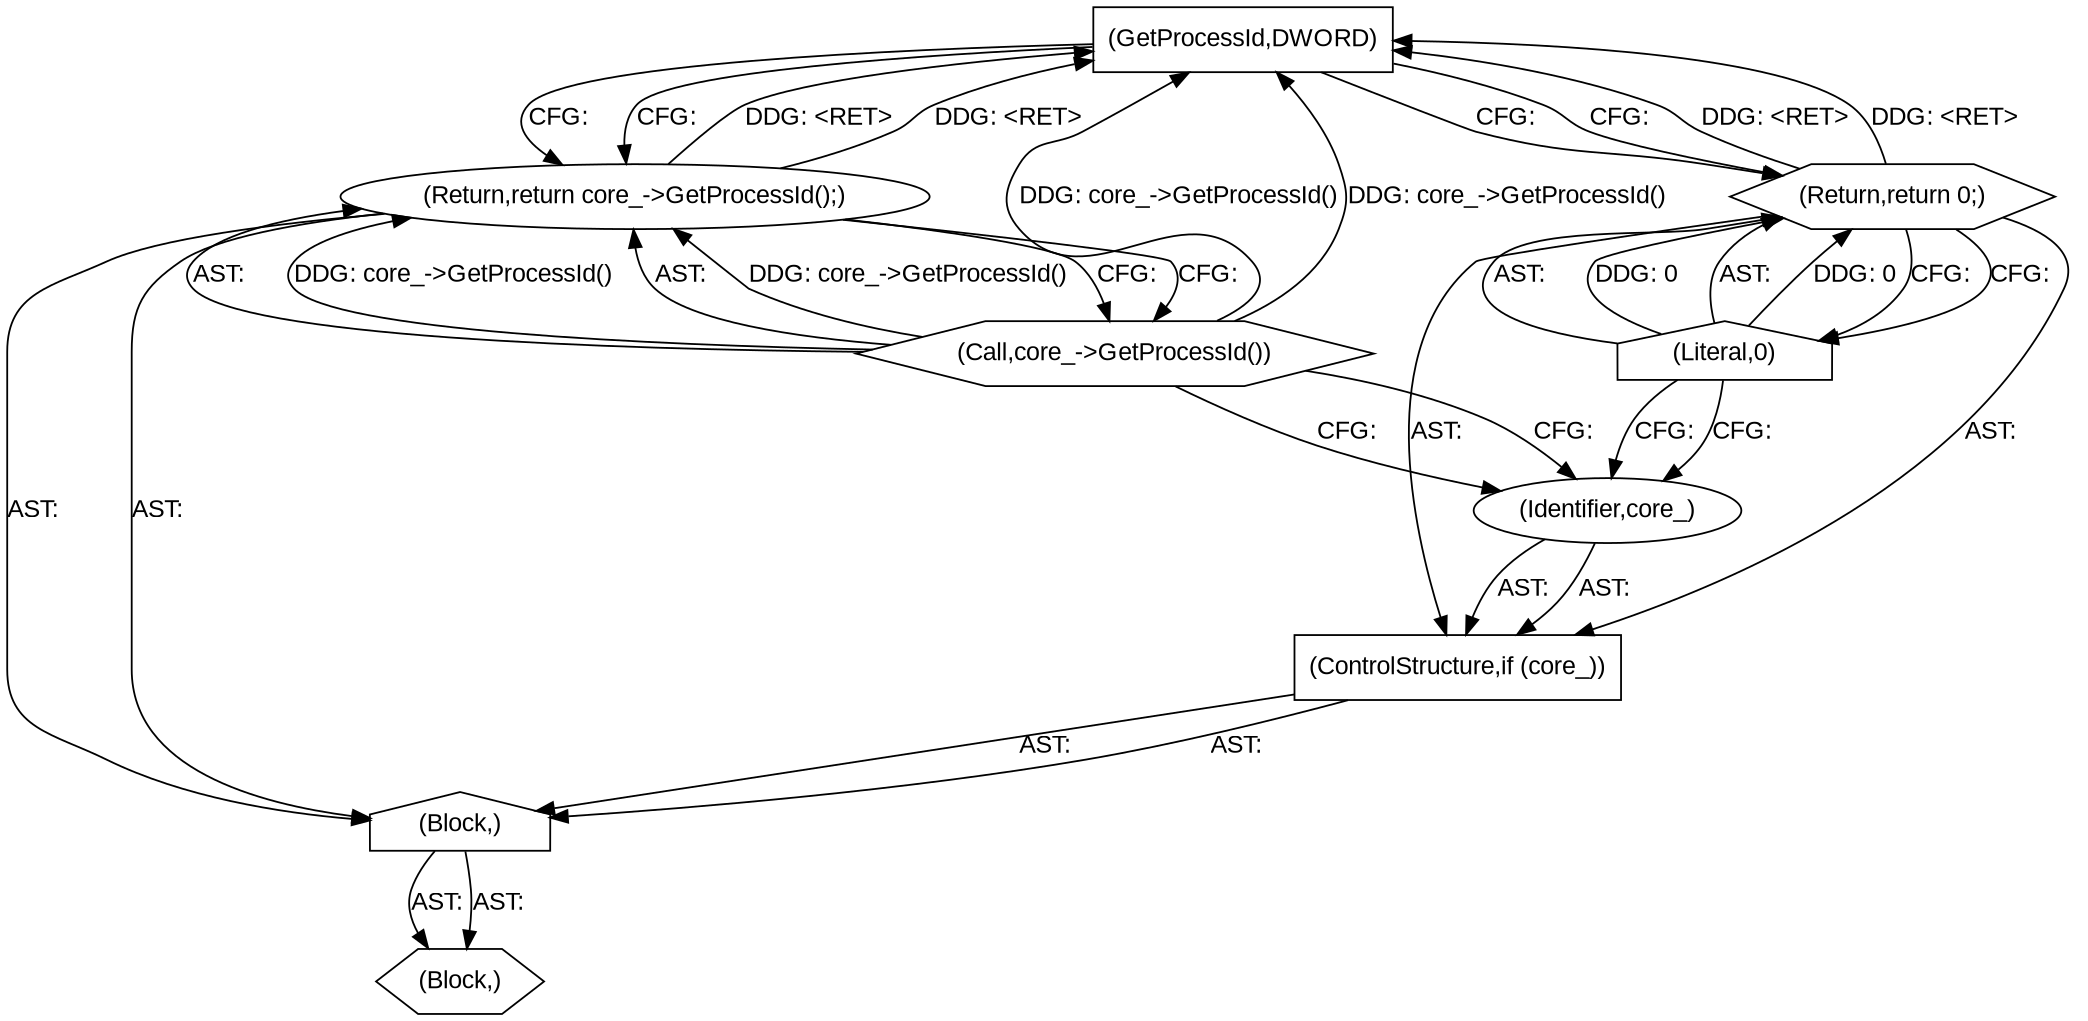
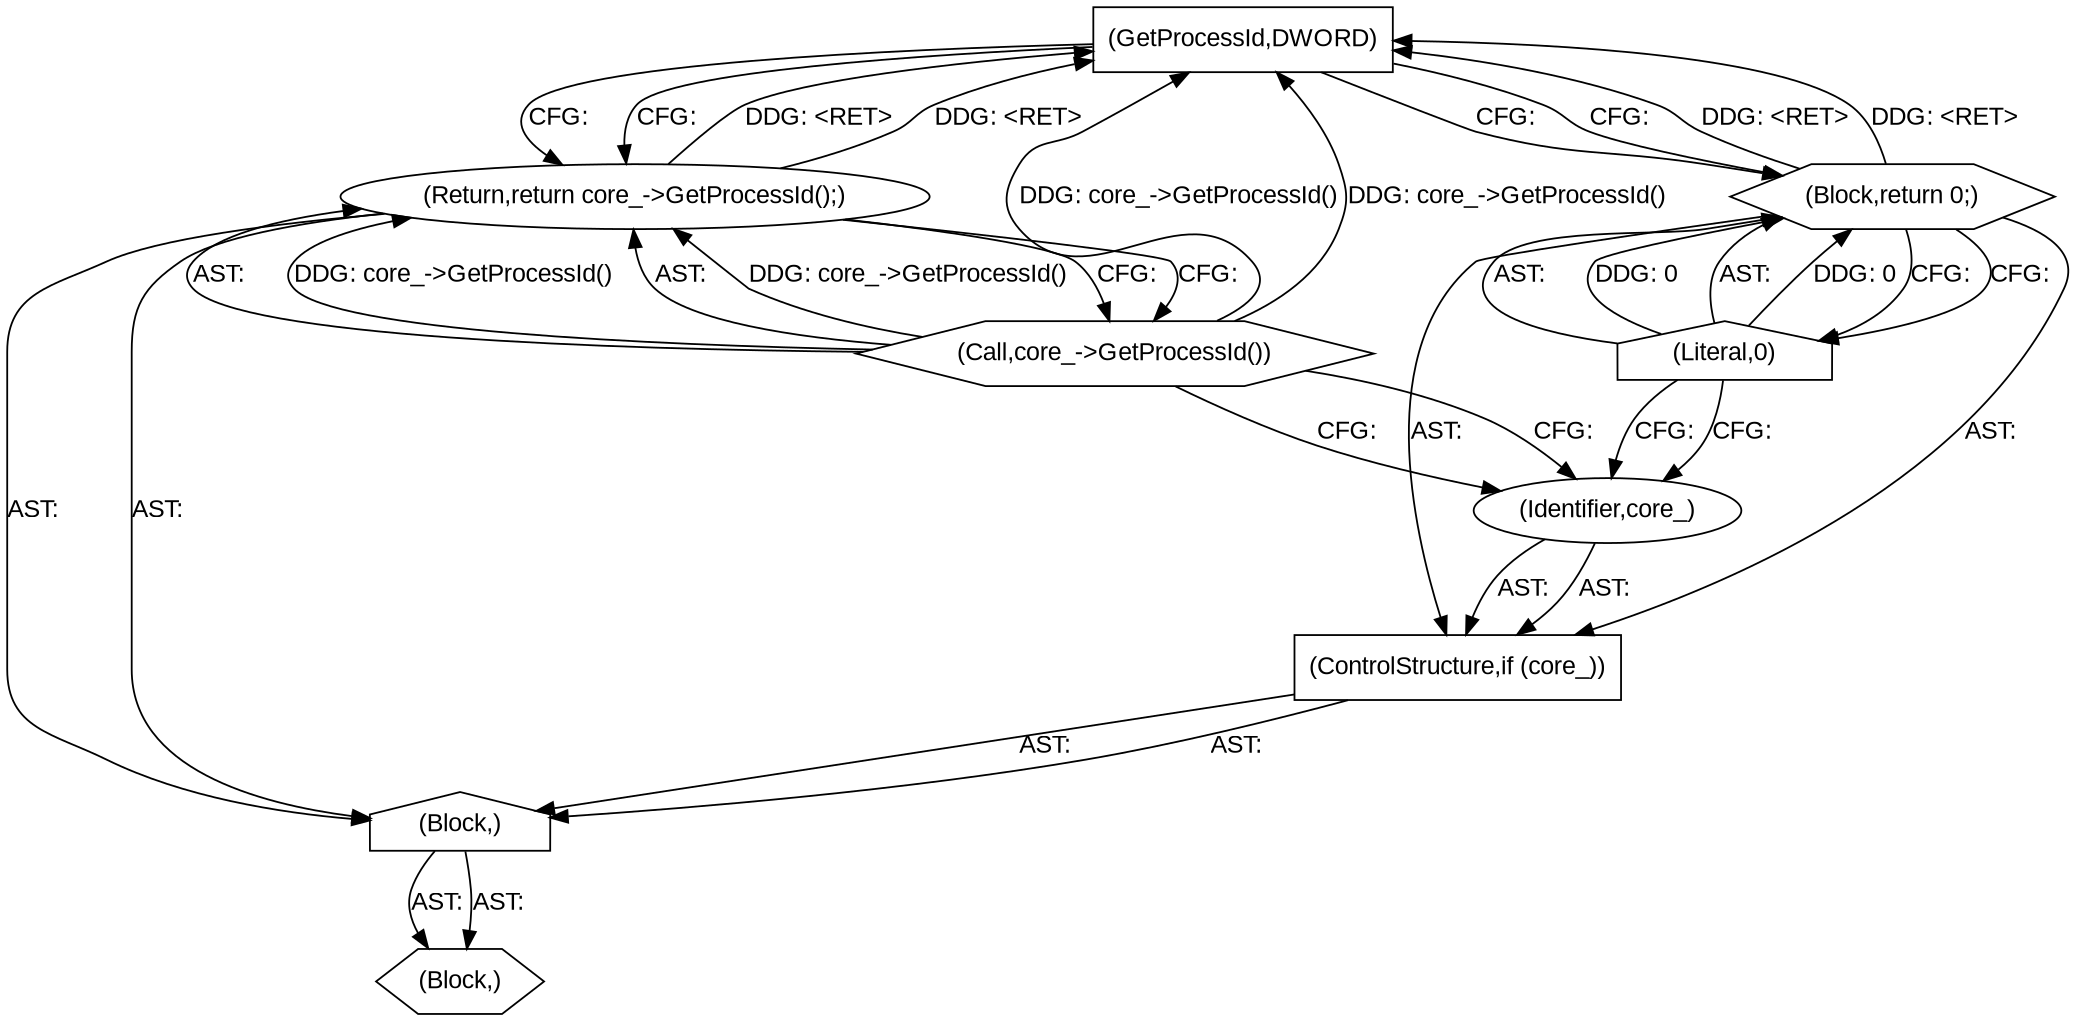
(1893, 197) -> (1893, 197)
